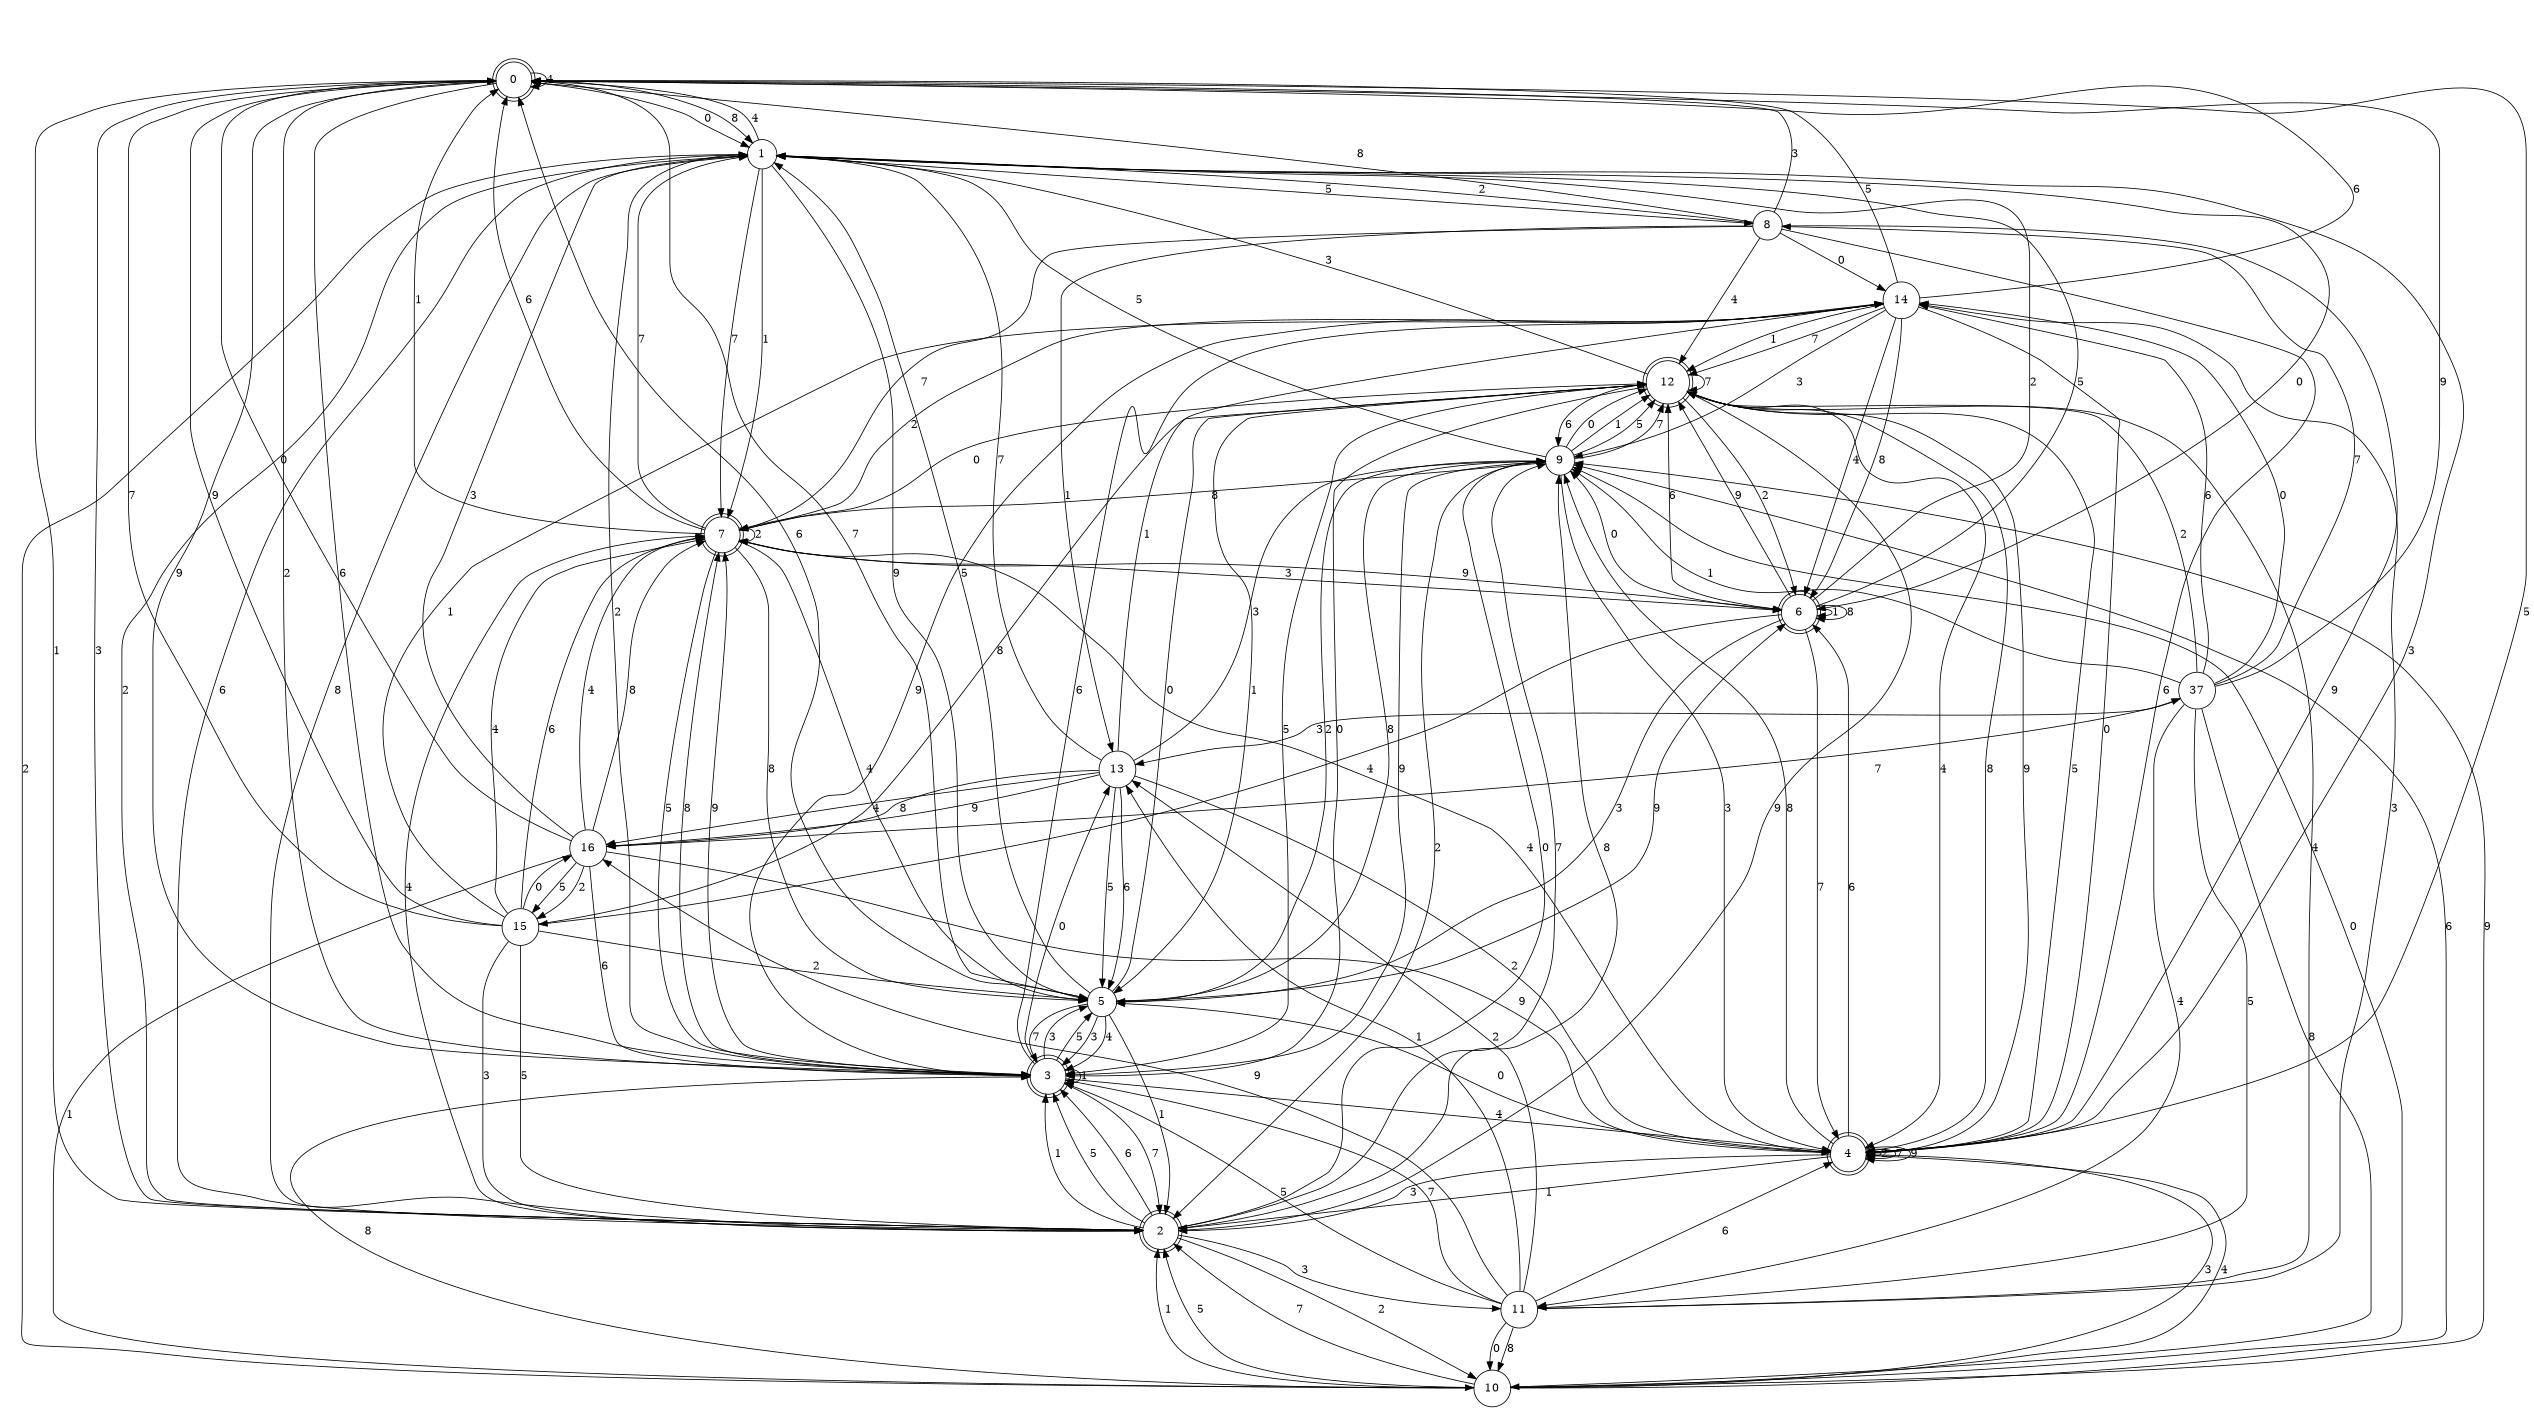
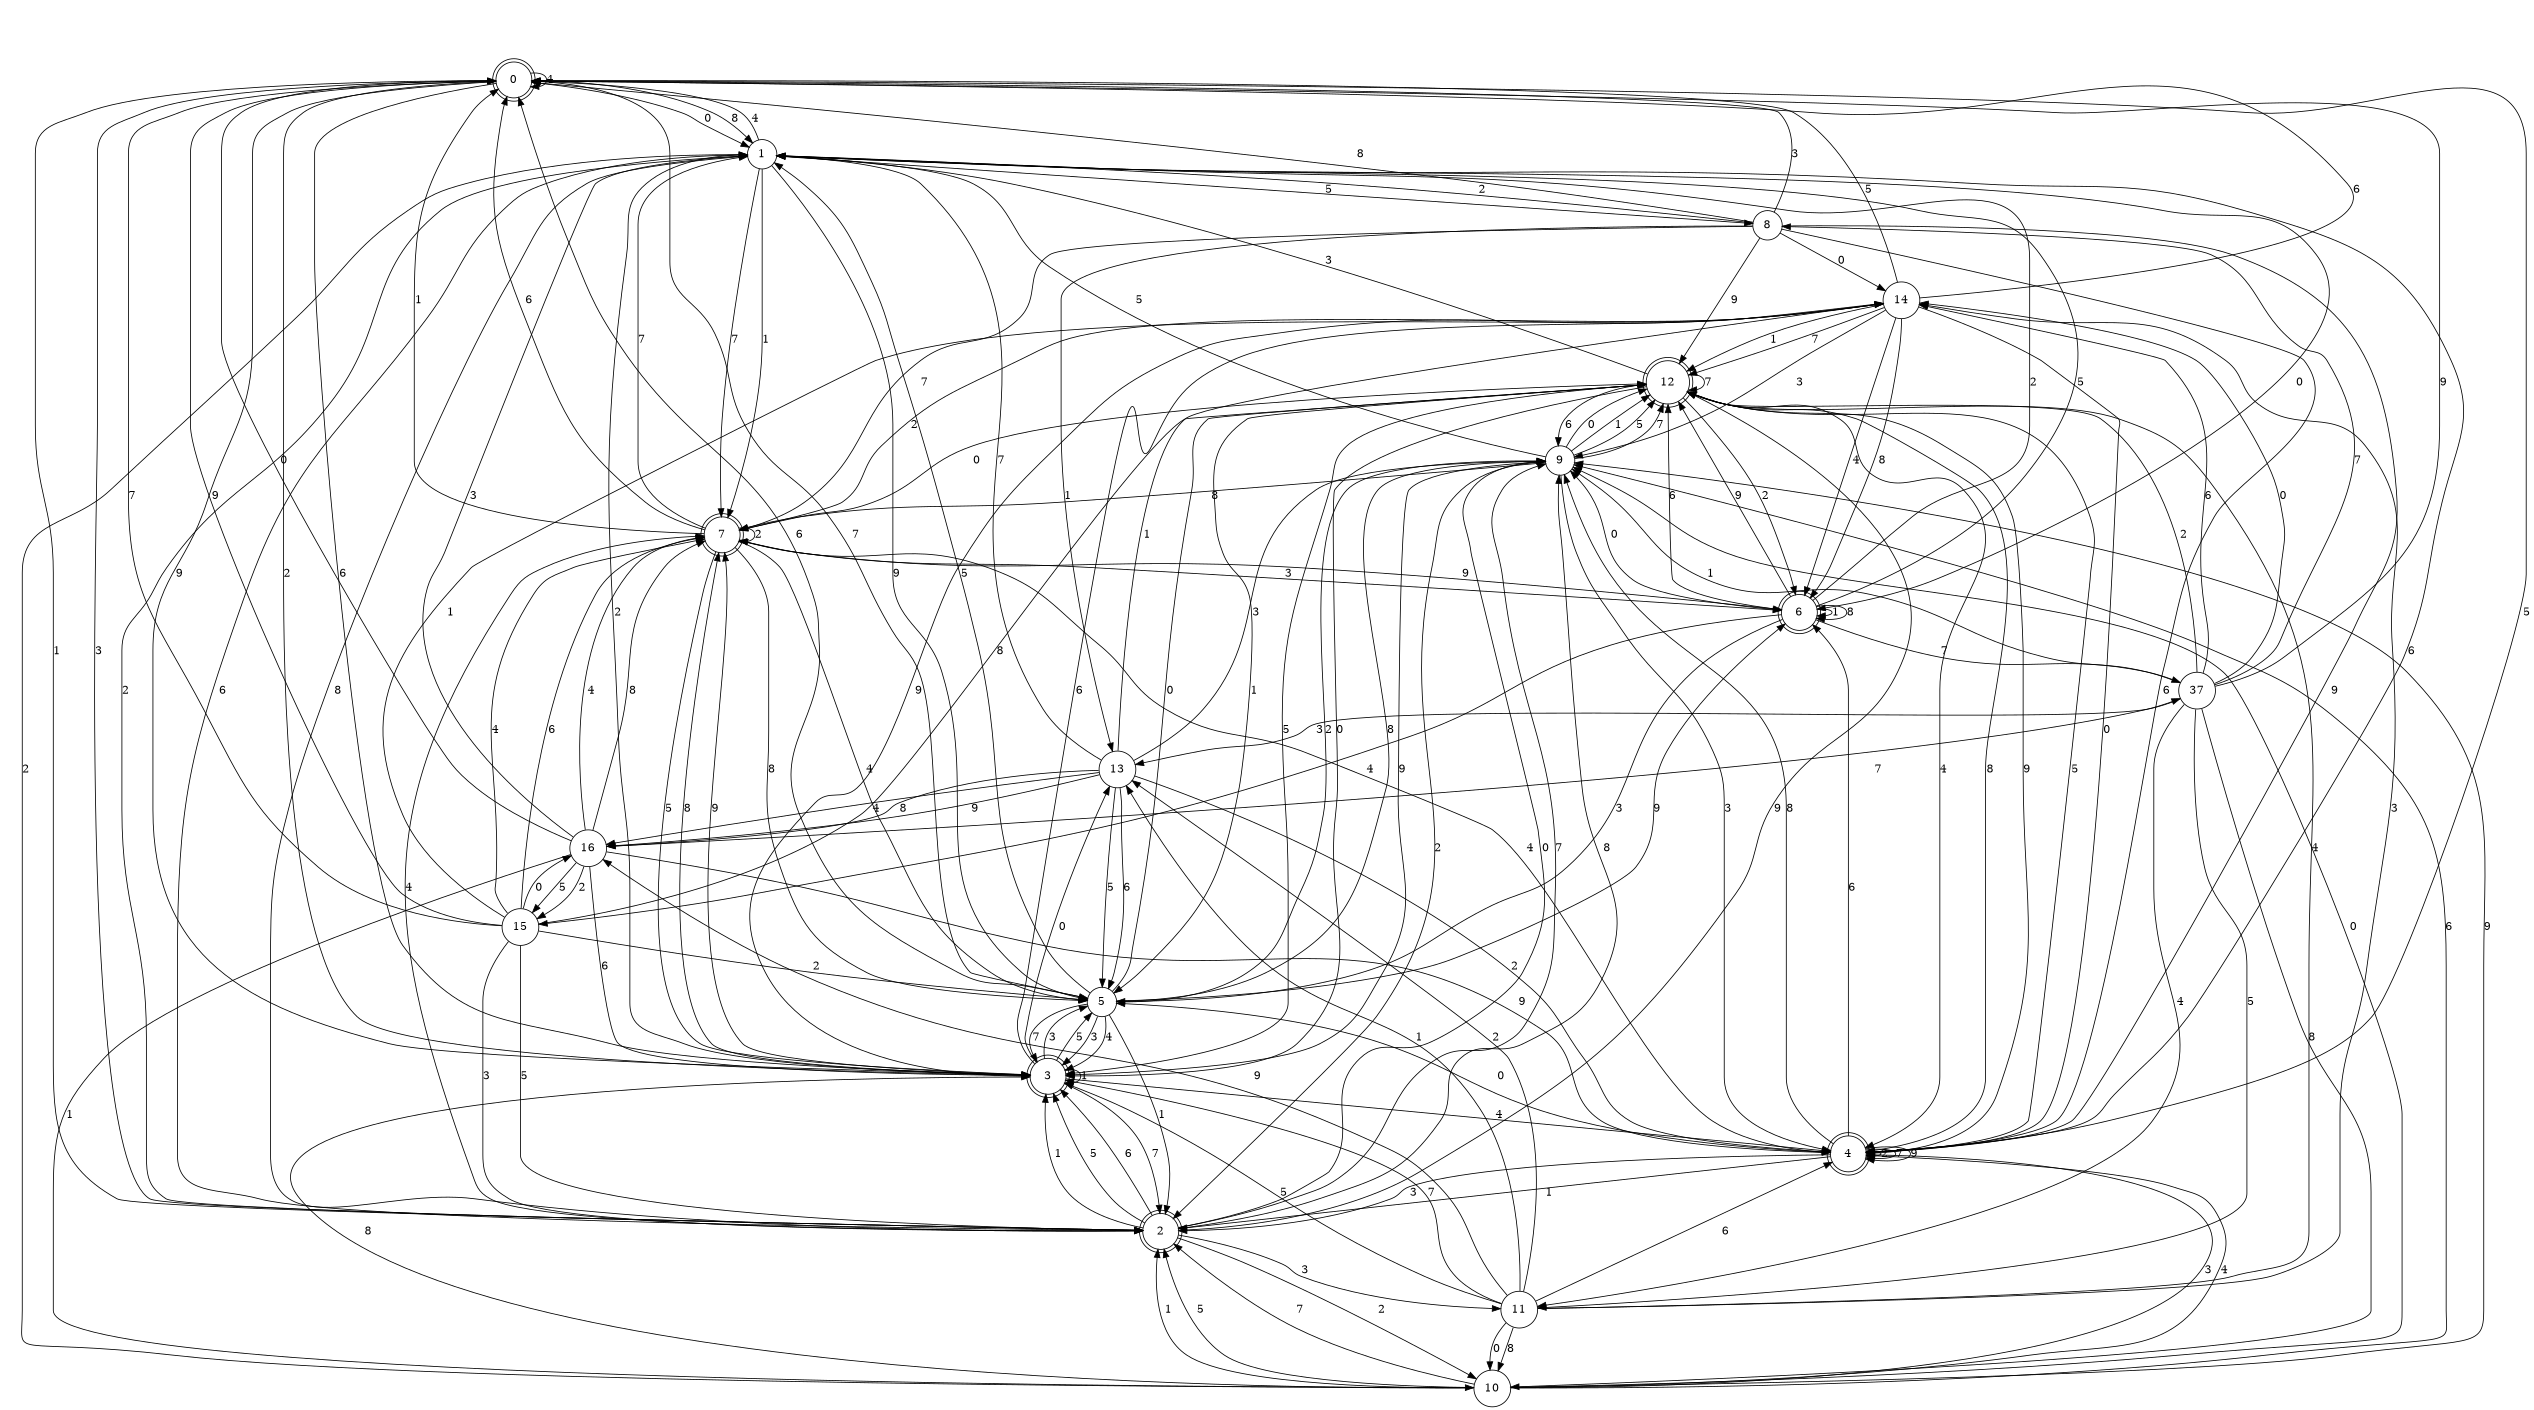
(1735, 300) -> (1735, 300)
(2412, 651) -> (2412, 651)
(1817, 881) -> (1992, 664)
